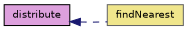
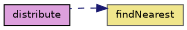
(94, 22) -> (83, 8)
